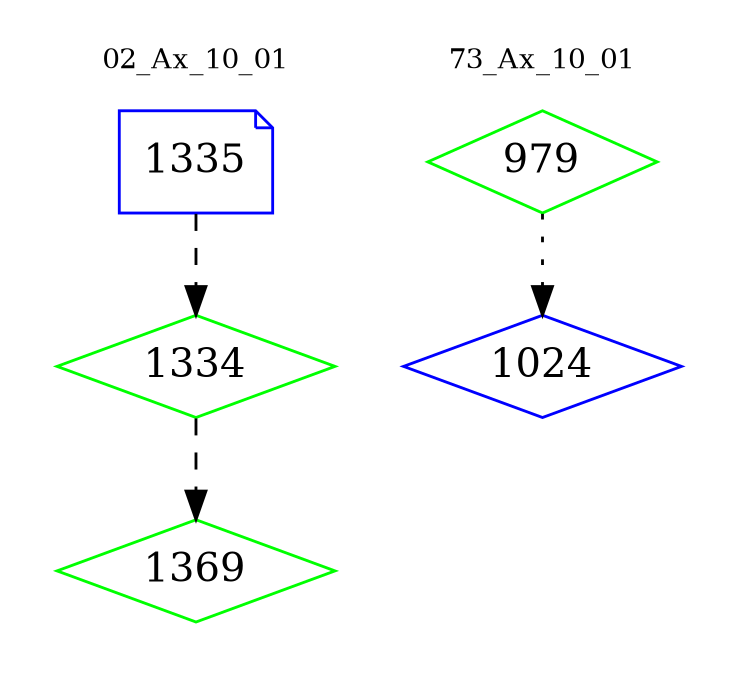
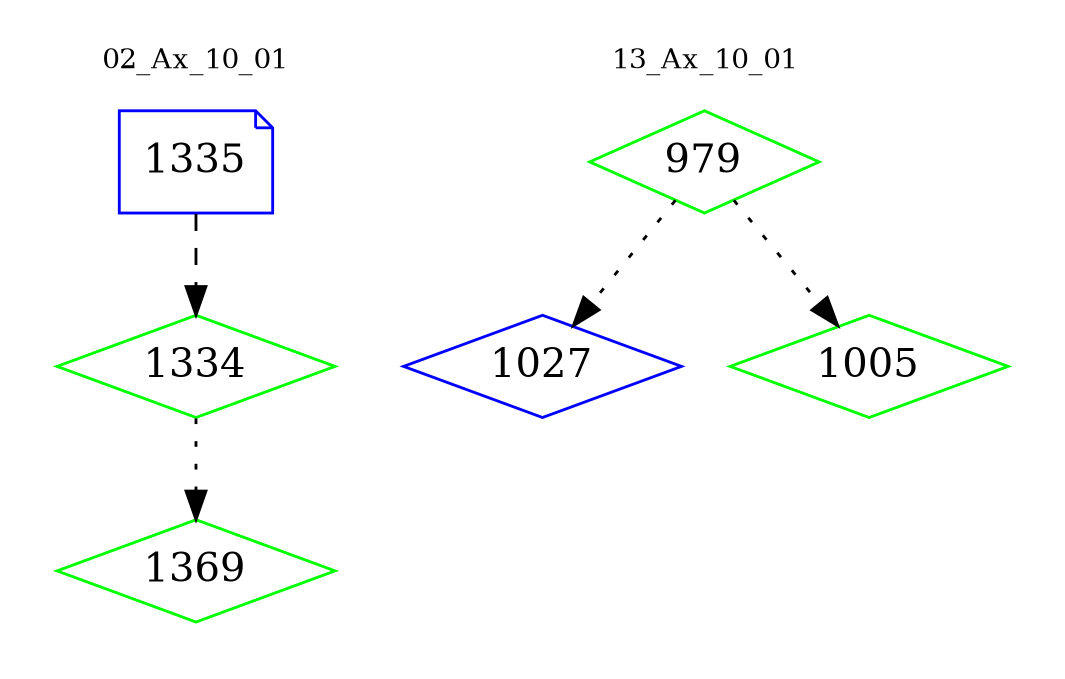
(542, 61) -> (706, 61)
(542, 366) -> (542, 366)
none -> (869, 366)
(196, 455) -> (196, 455)
